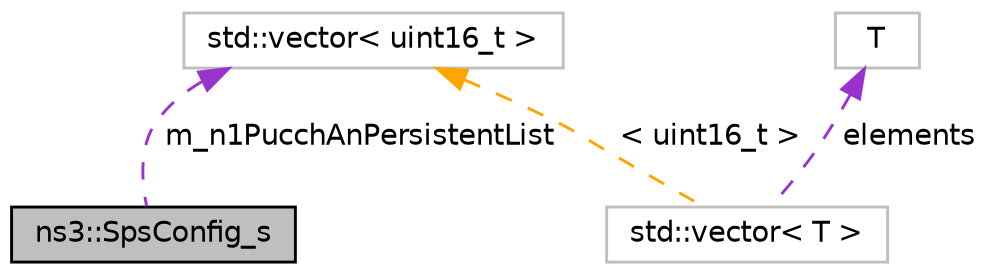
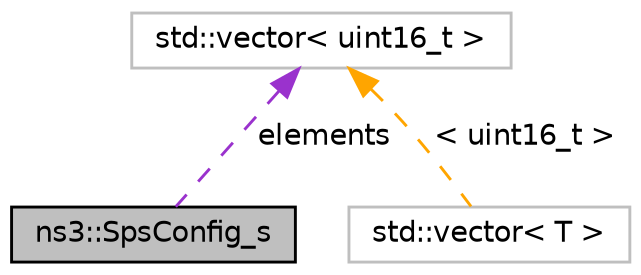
(877, 41) -> none
(356, 138) -> (320, 138)
